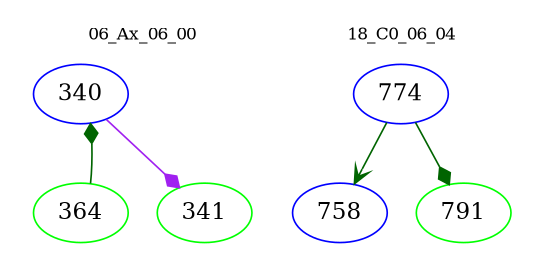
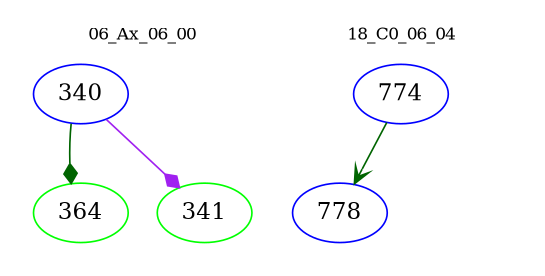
(92, 164) -> (70, 143)
(340, 213) -> (340, 213)
(464, 213) -> none
